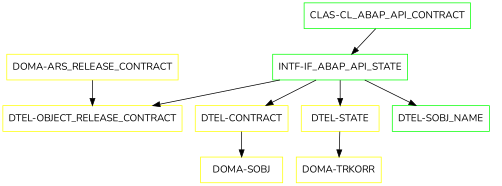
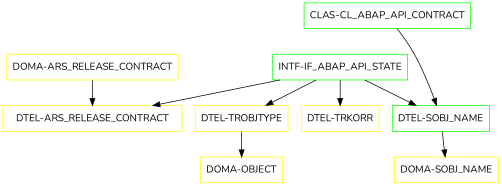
(366, 39) -> (418, 62)
(92, 119) -> (92, 119)
(242, 119) -> (242, 119)
(340, 119) -> (340, 119)
(242, 170) -> (242, 170)
(339, 170) -> none
none -> (447, 170)
